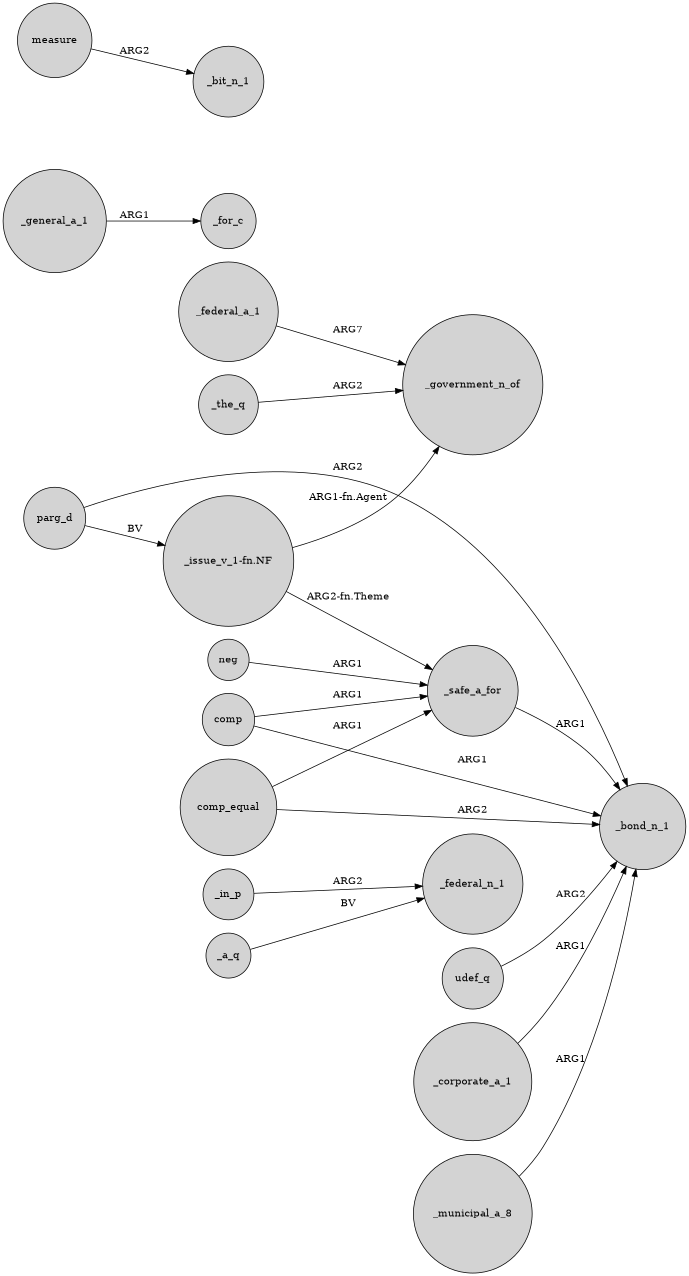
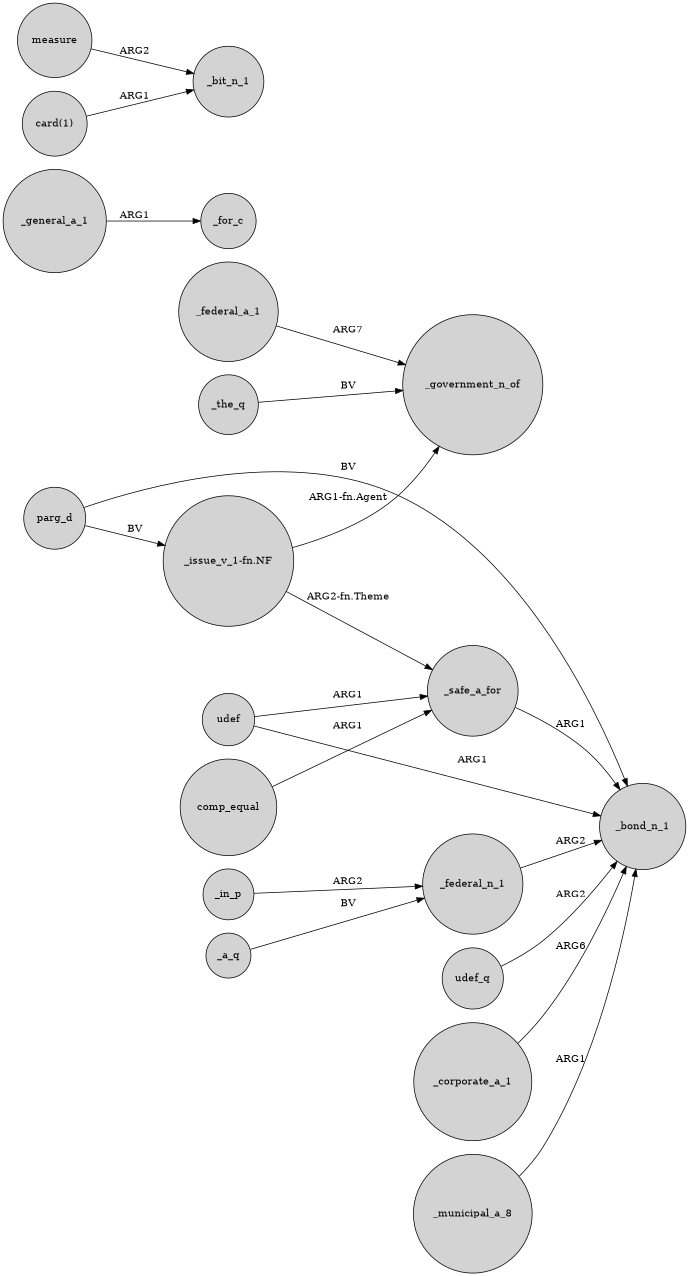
none -> (55, 124)
(348, 386) -> (348, 386)
(348, 467) -> (348, 467)
(228, 660) -> none
(228, 720) -> (228, 720)
(435, 817) -> (558, 855)
(571, 946) -> (571, 946)
